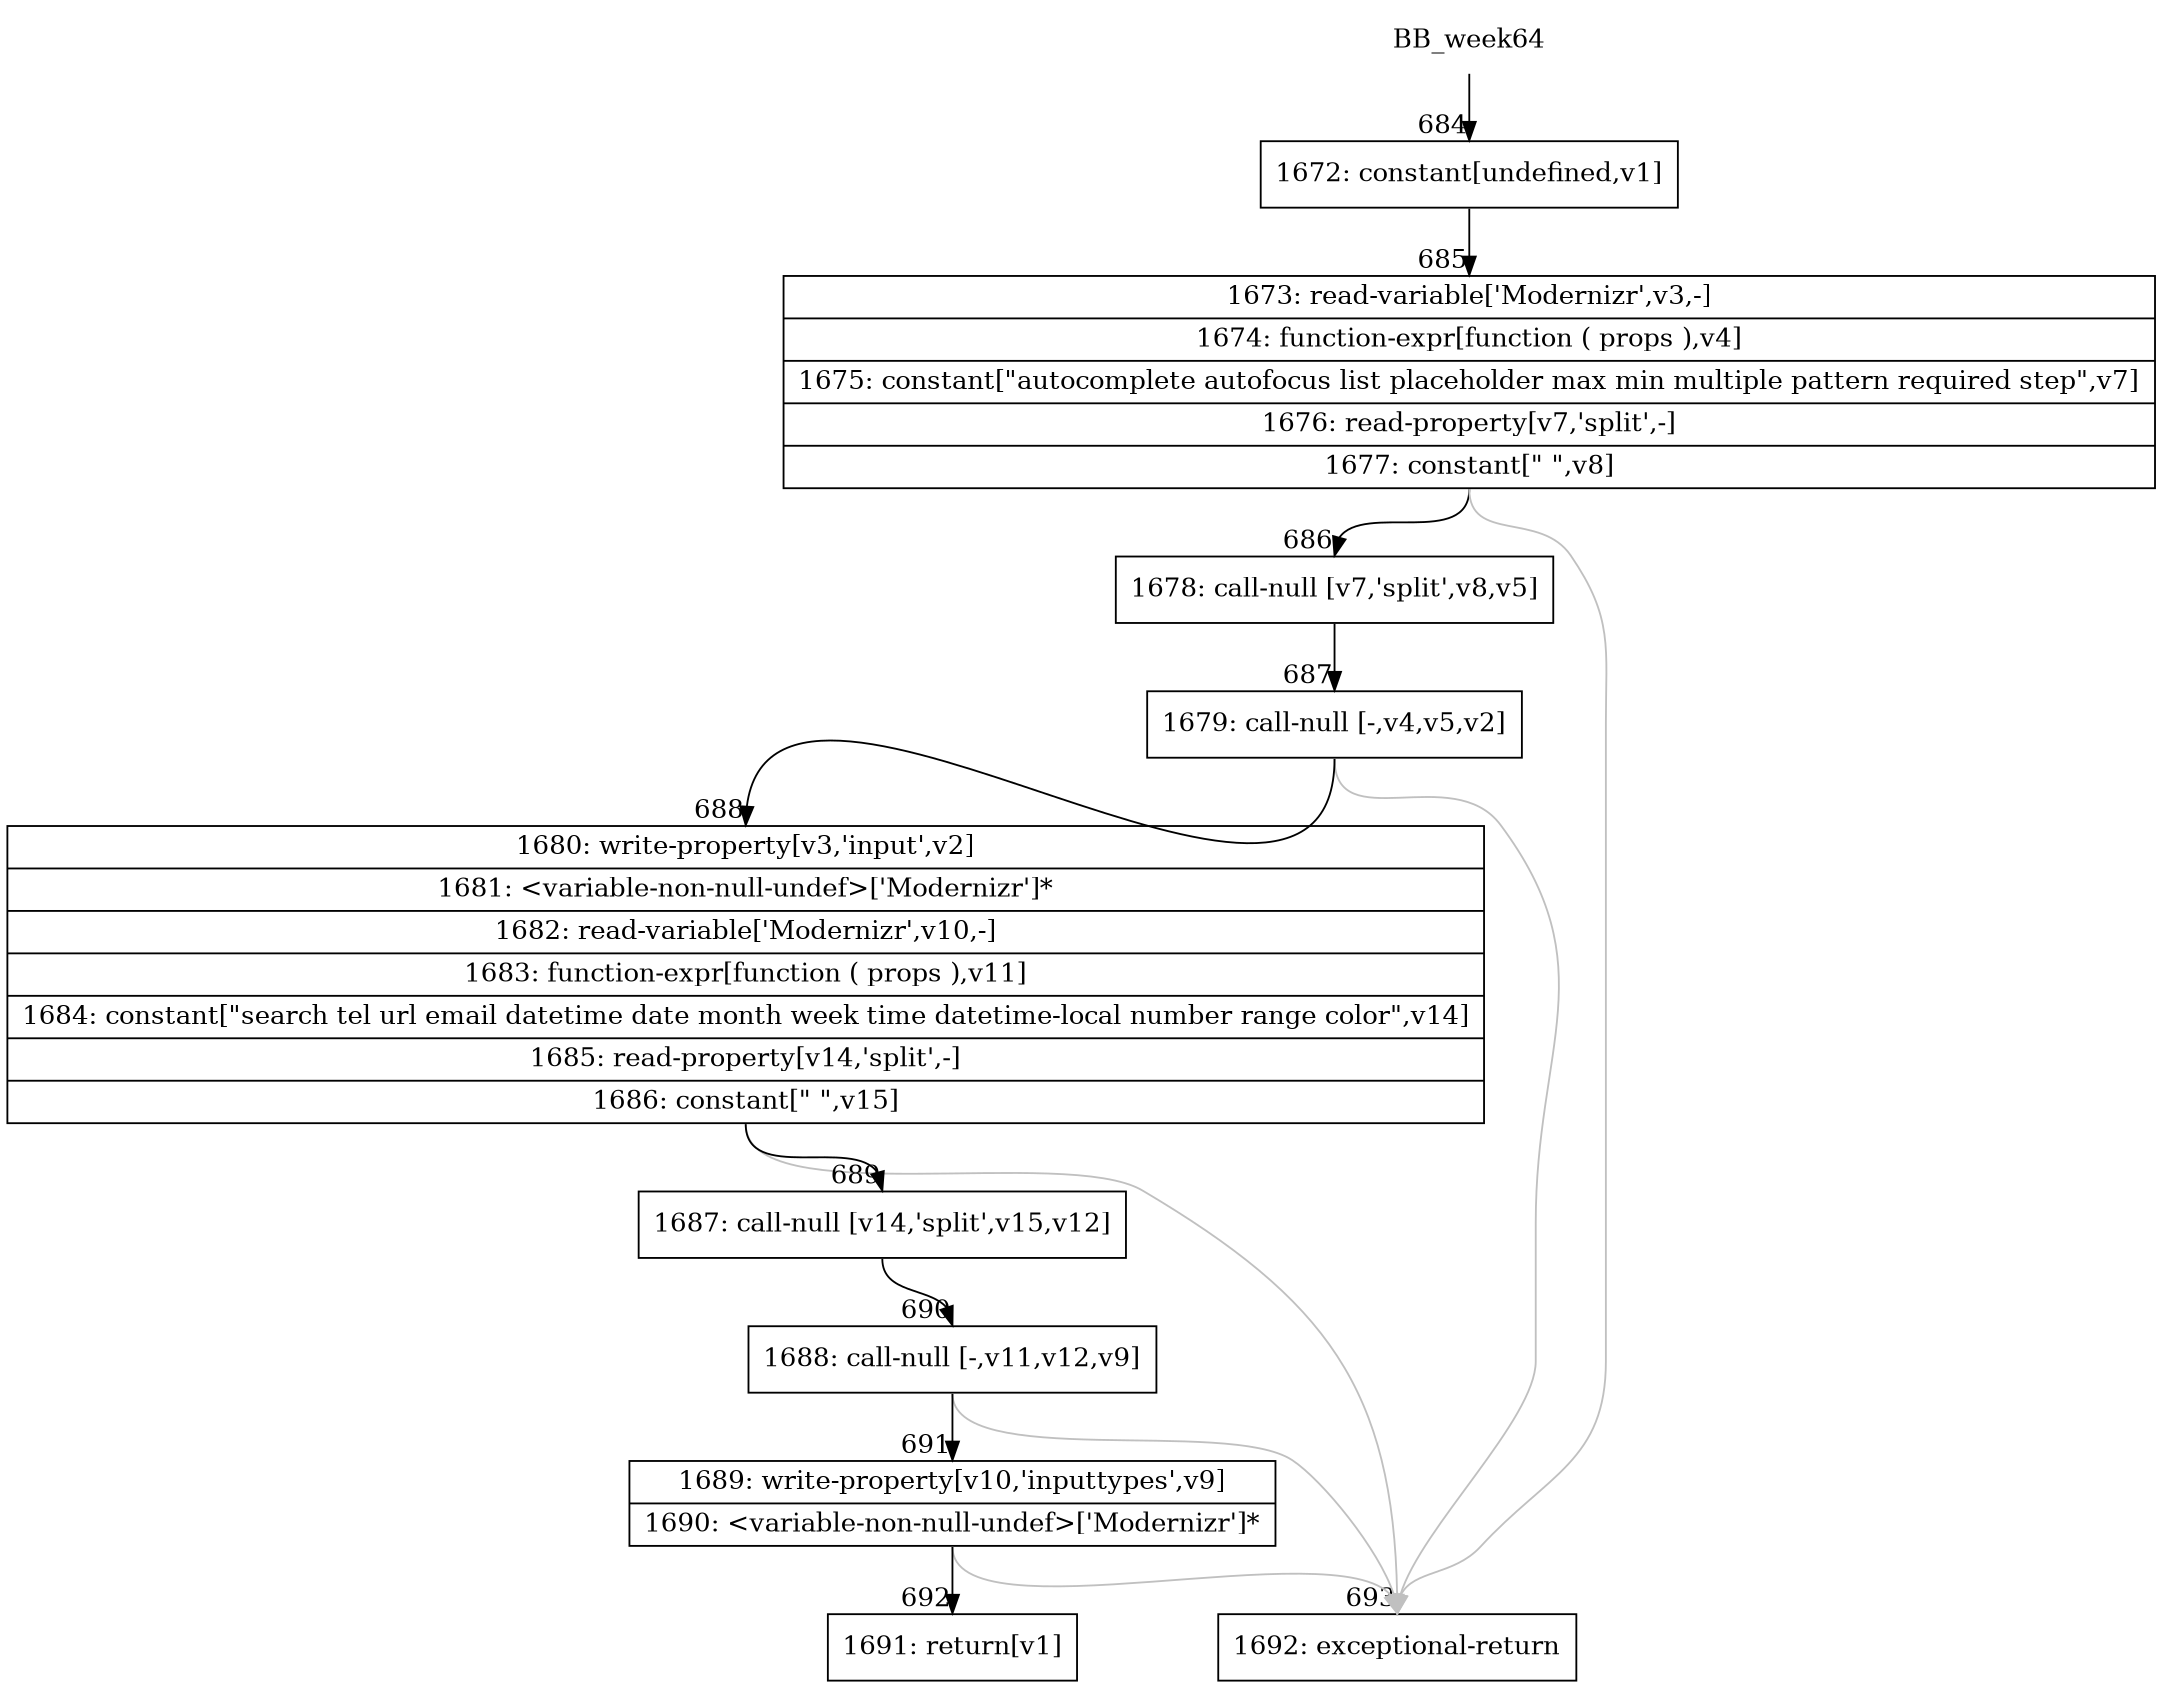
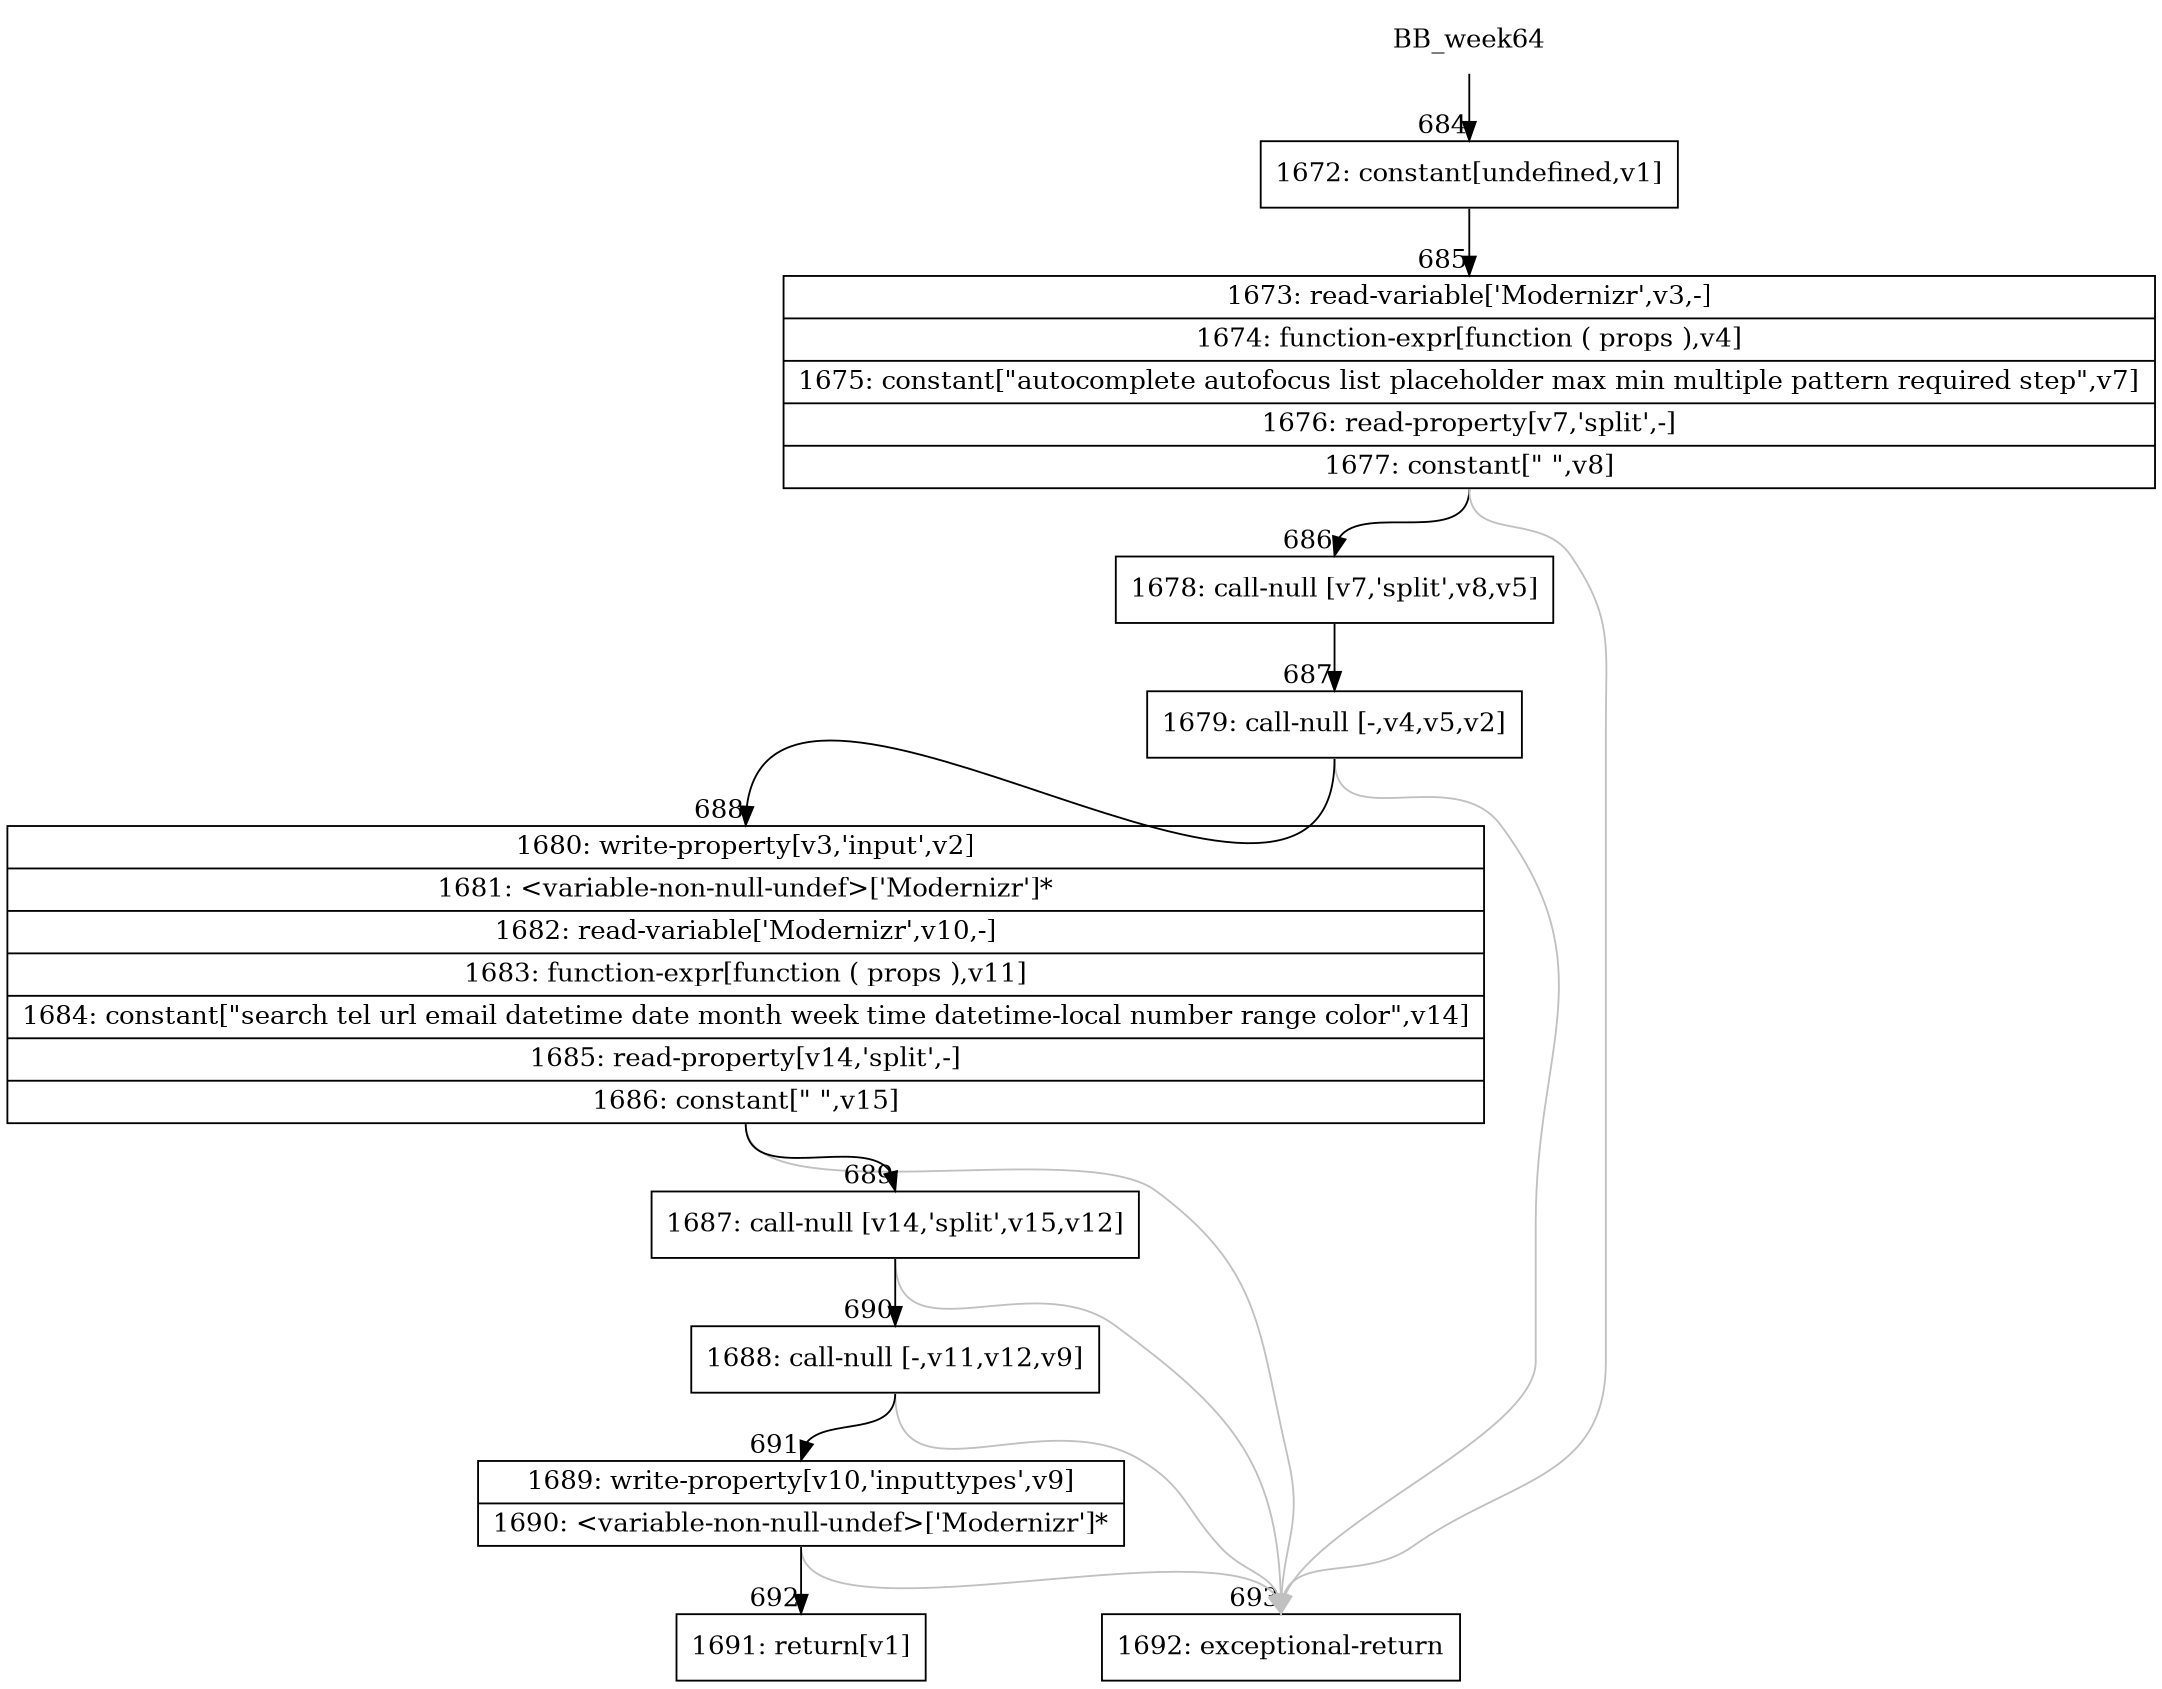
none -> (1146, 1349)
